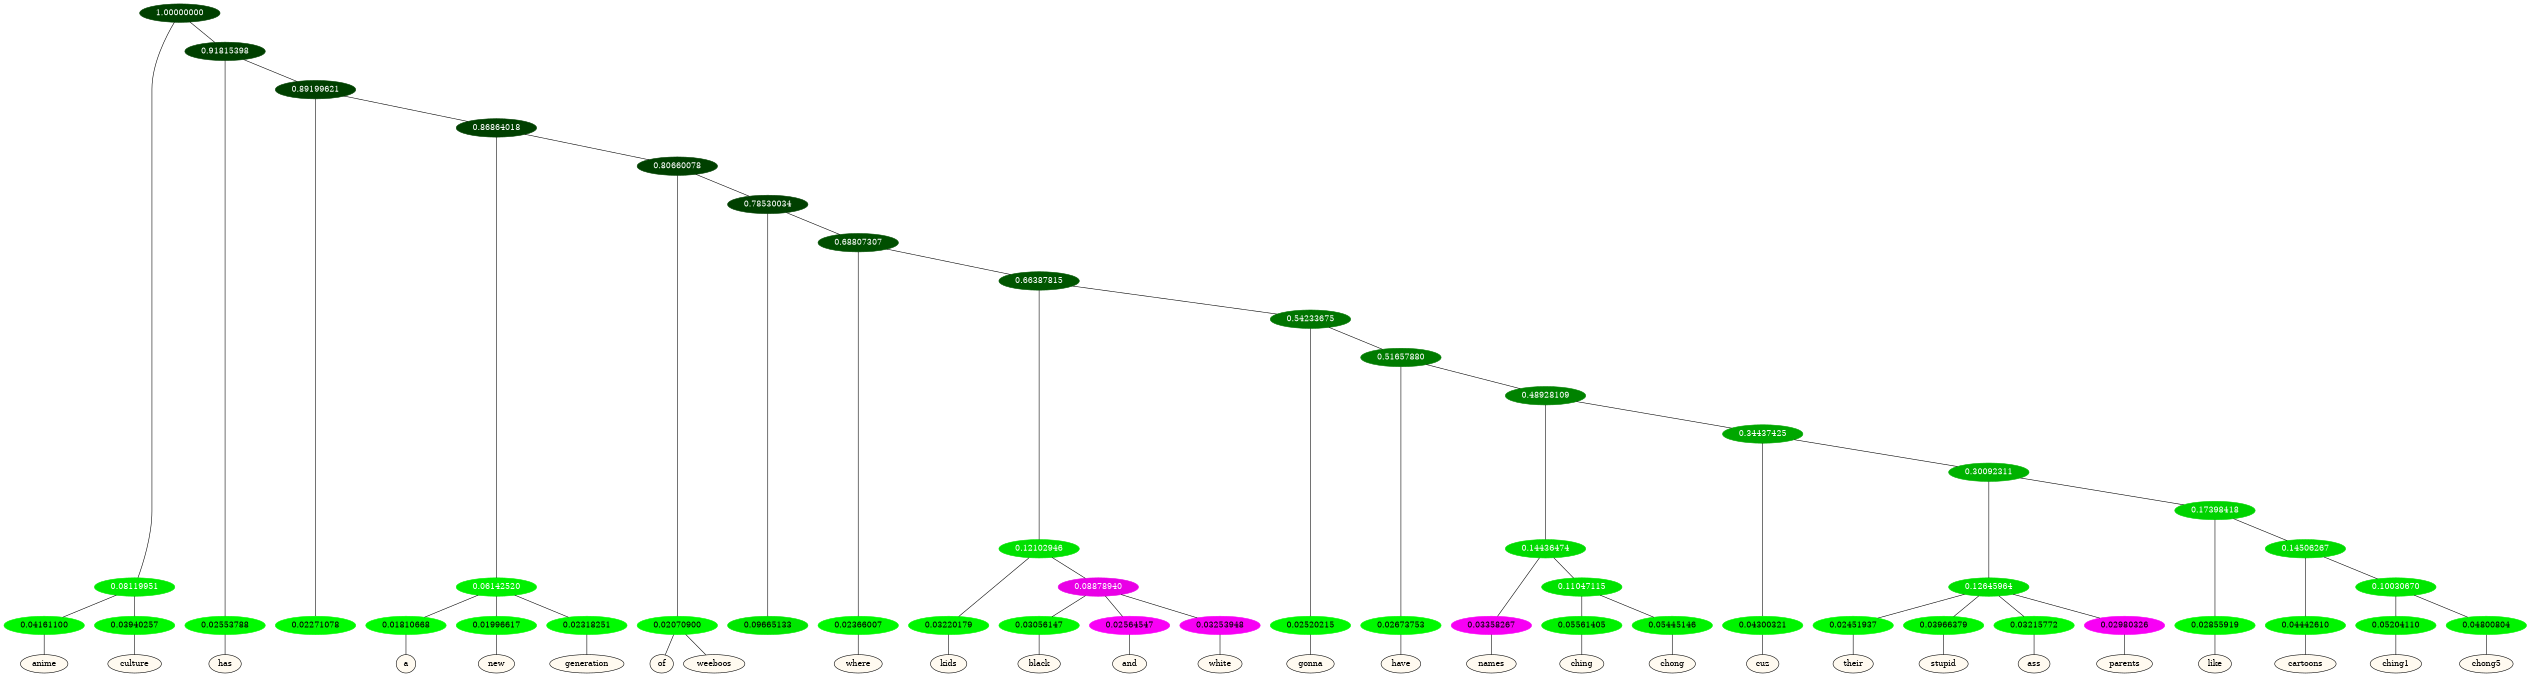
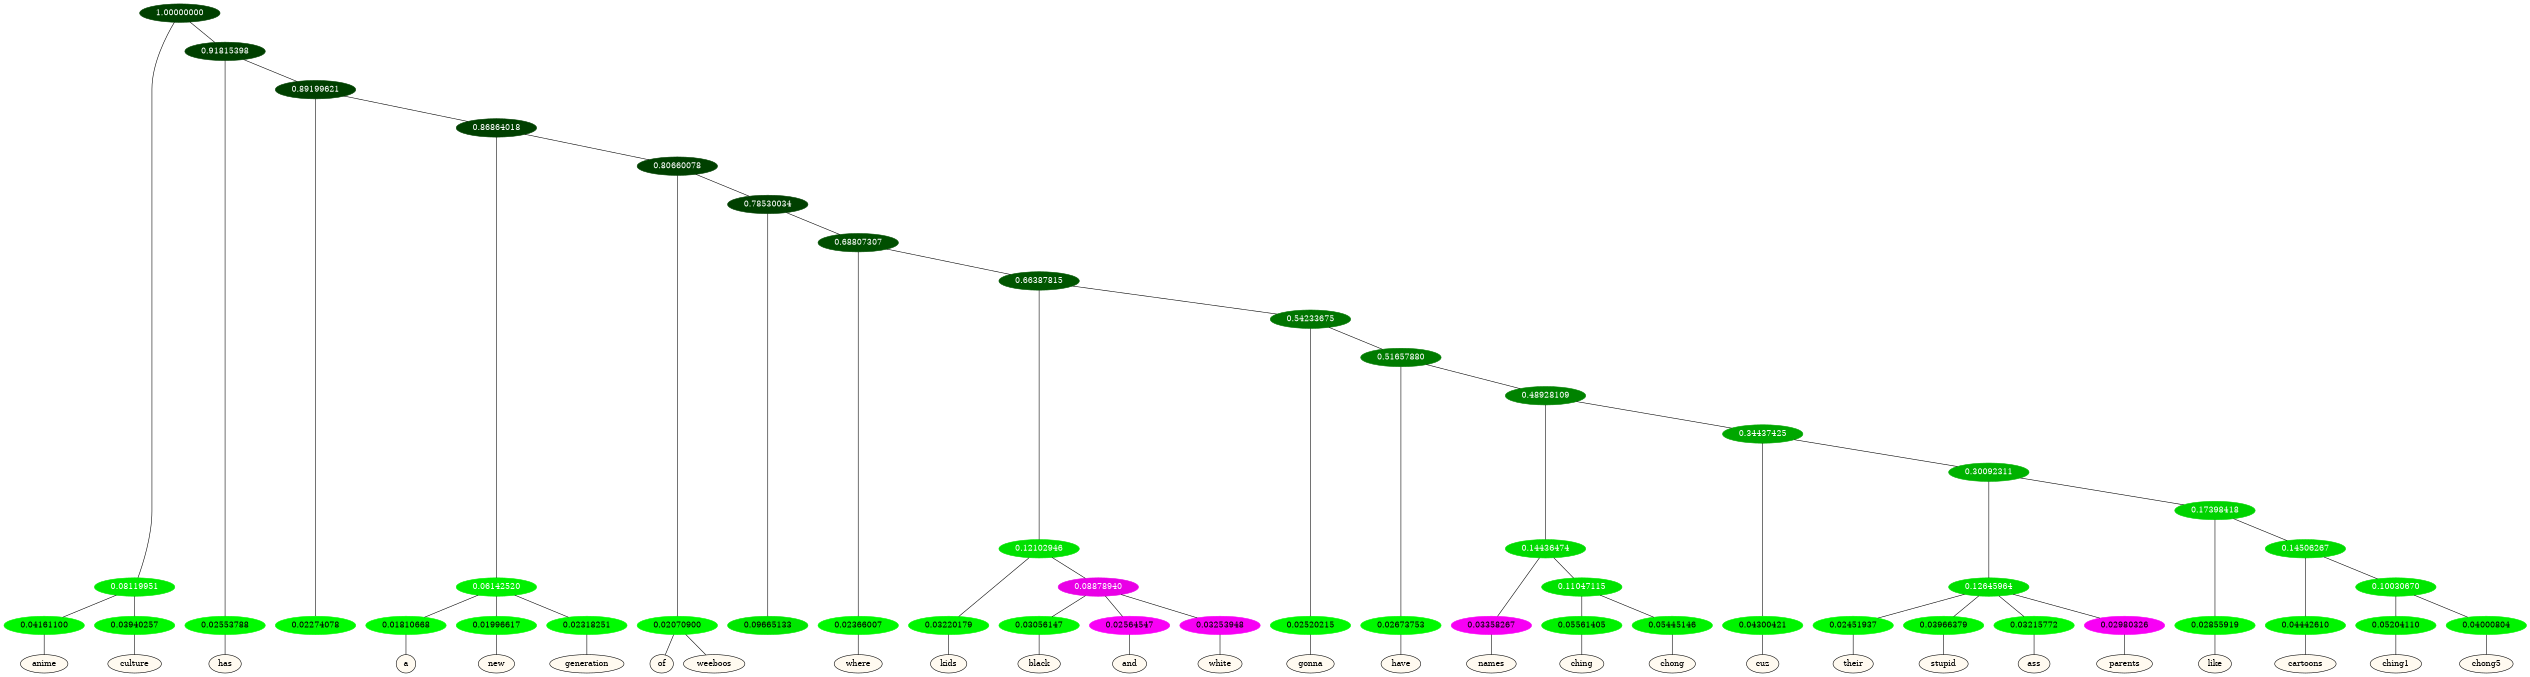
(316, 625) -> (316, 625)
(1763, 625) -> (1763, 625)
(2486, 625) -> (2486, 625)
